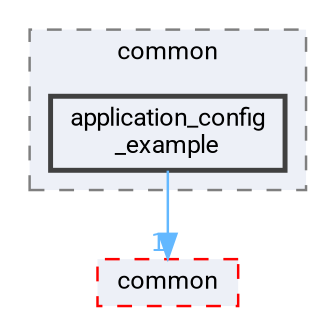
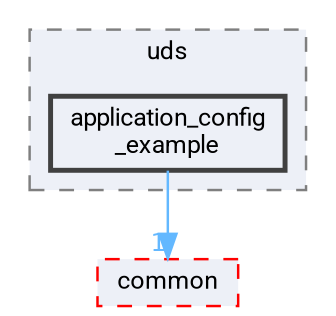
(168, 53) -> (168, 53)
